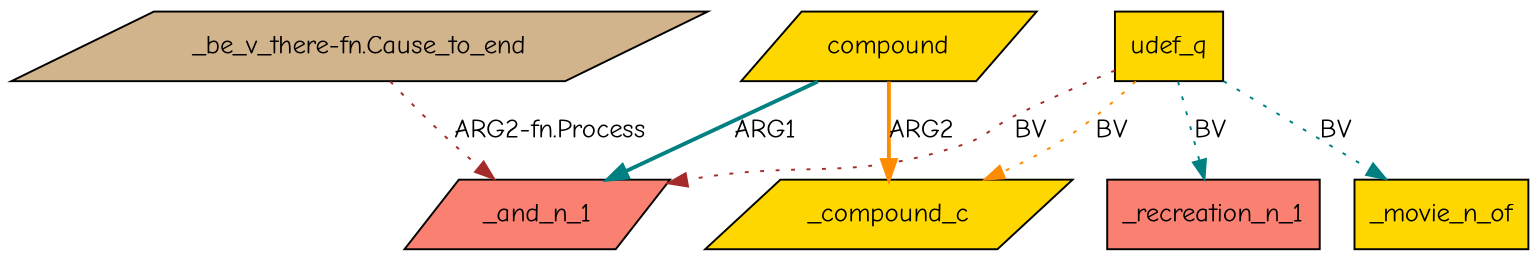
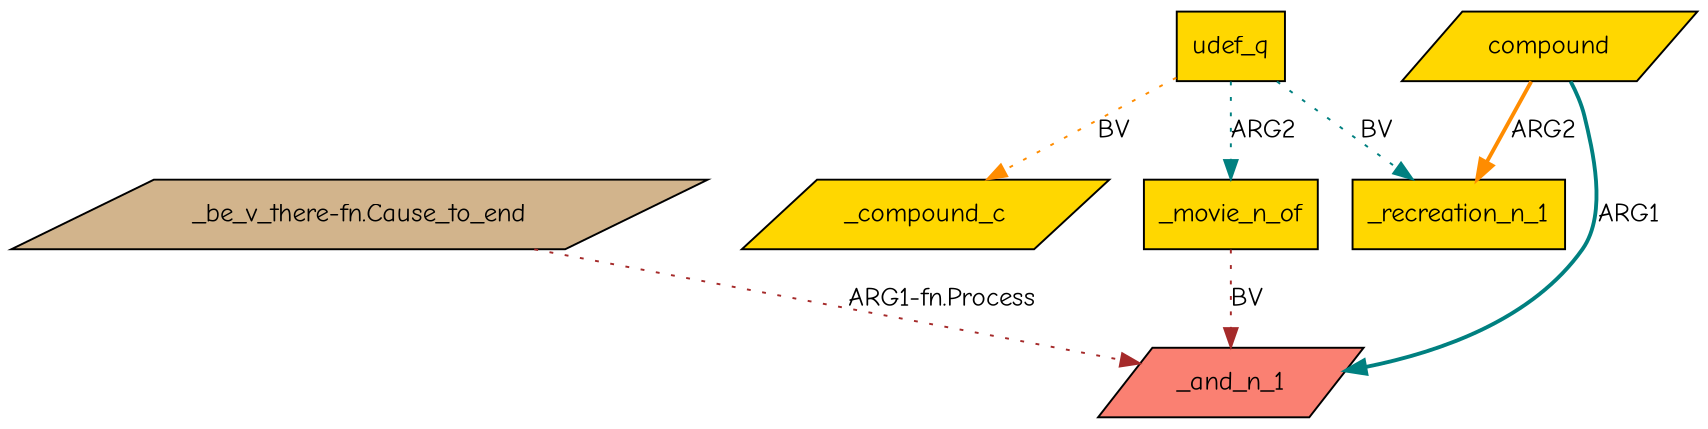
(889, 121) -> (1509, 122)
(551, 130) -> (942, 298)
(1336, 130) -> (1264, 130)
(910, 159) -> (1231, 289)
(1213, 214) -> (1459, 214)
